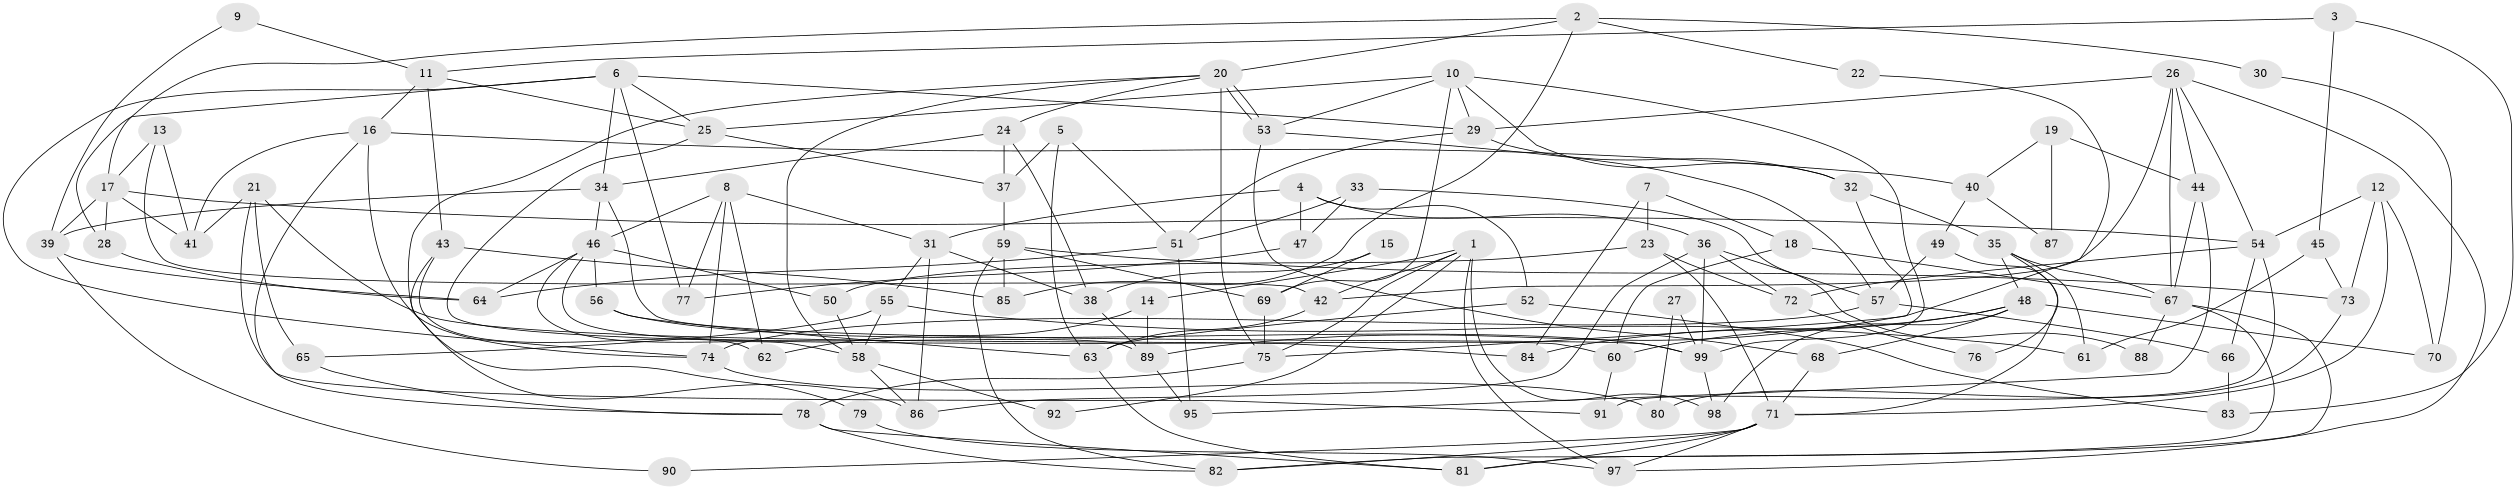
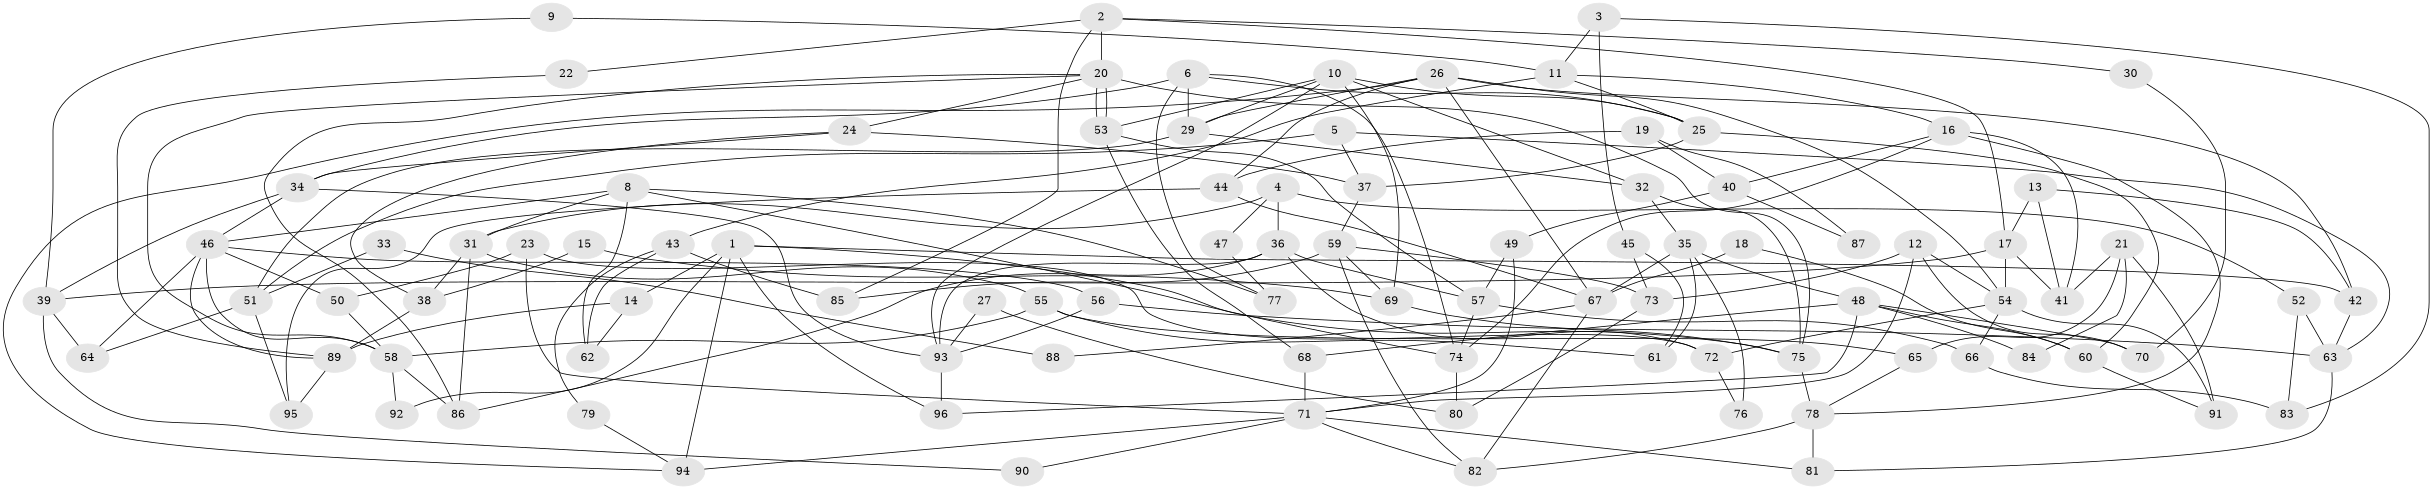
(1648, 188) -> none
(1331, 214) -> none
(105, 245) -> none
(1701, 358) -> (941, 358)
(1715, 415) -> (941, 415)
(2010, 452) -> none
(1615, 472) -> (683, 472)
